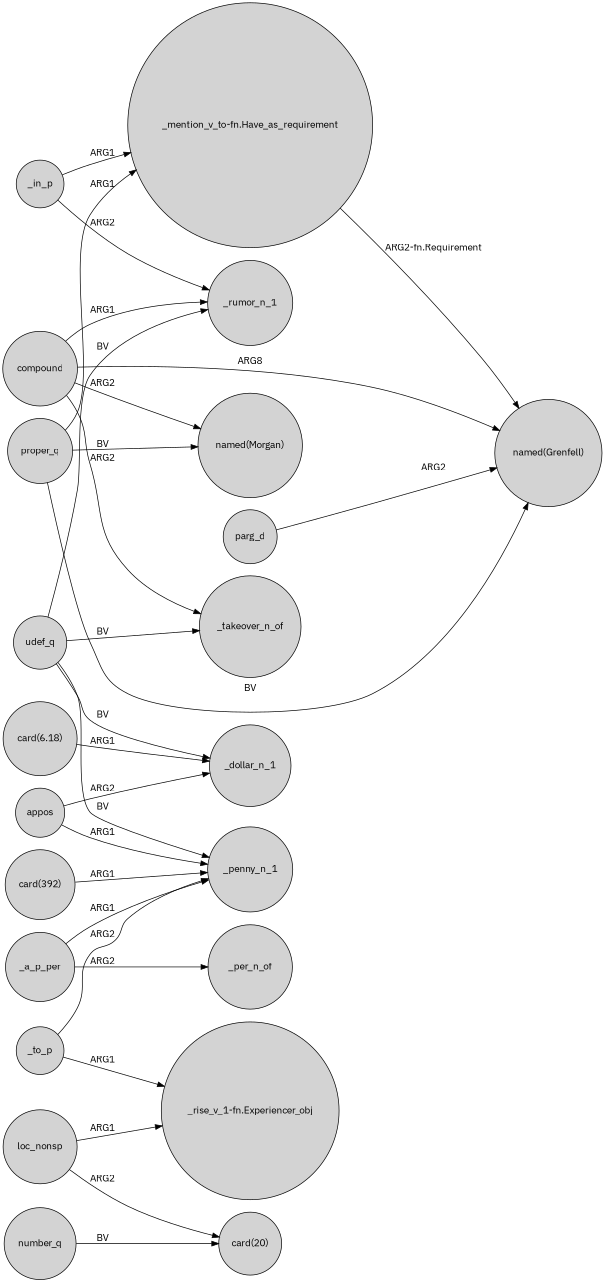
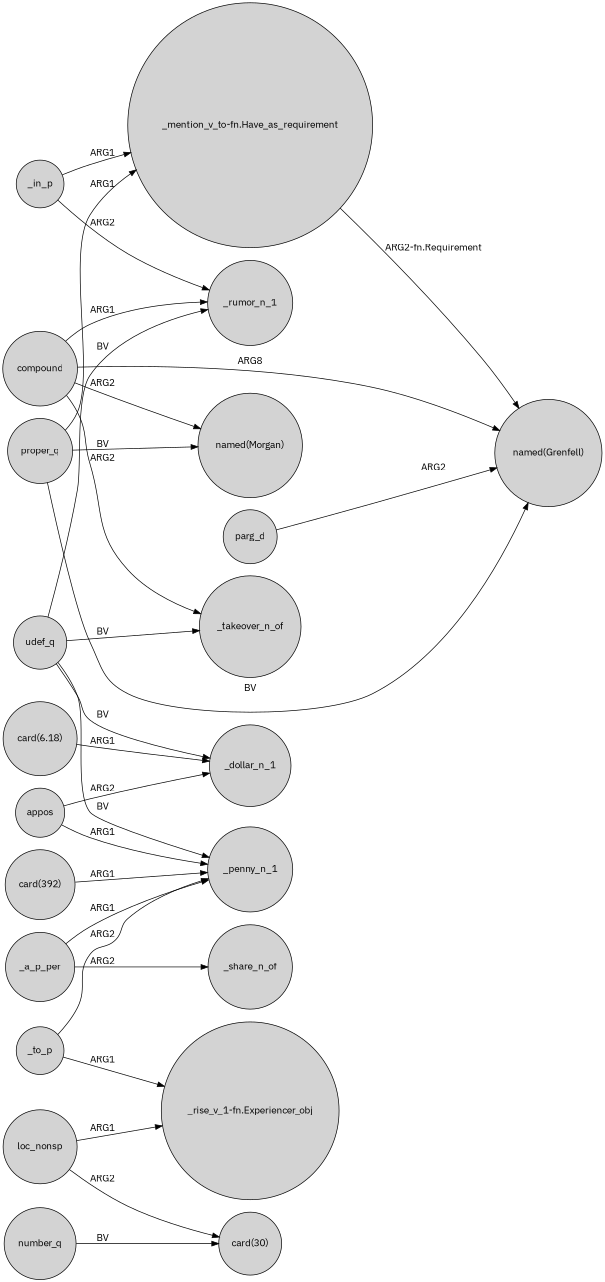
(250, 967) -> (250, 967)
(250, 1244) -> (250, 1244)
